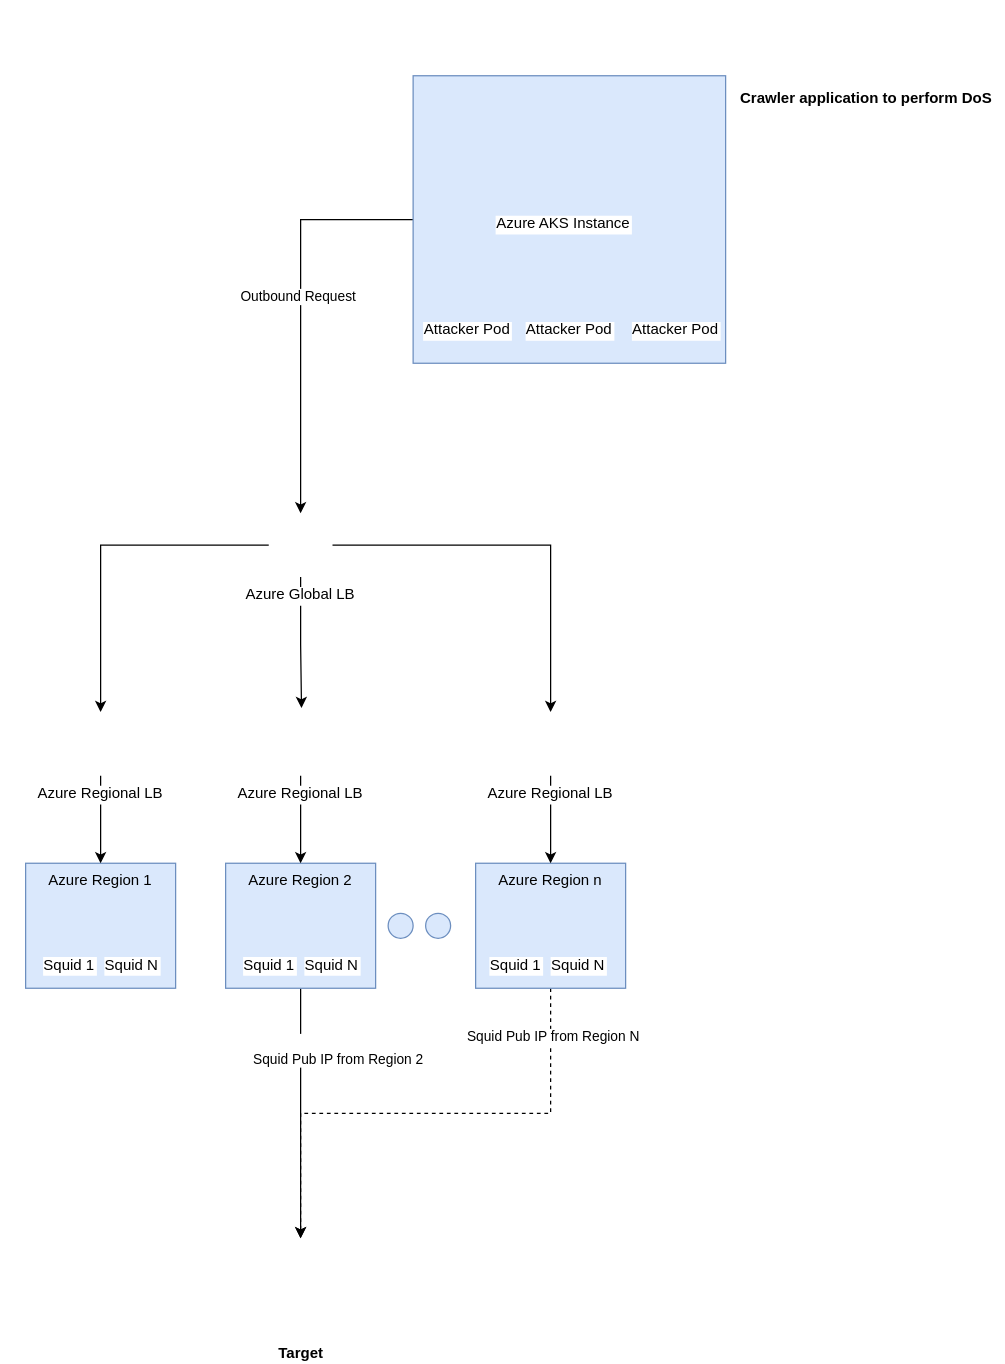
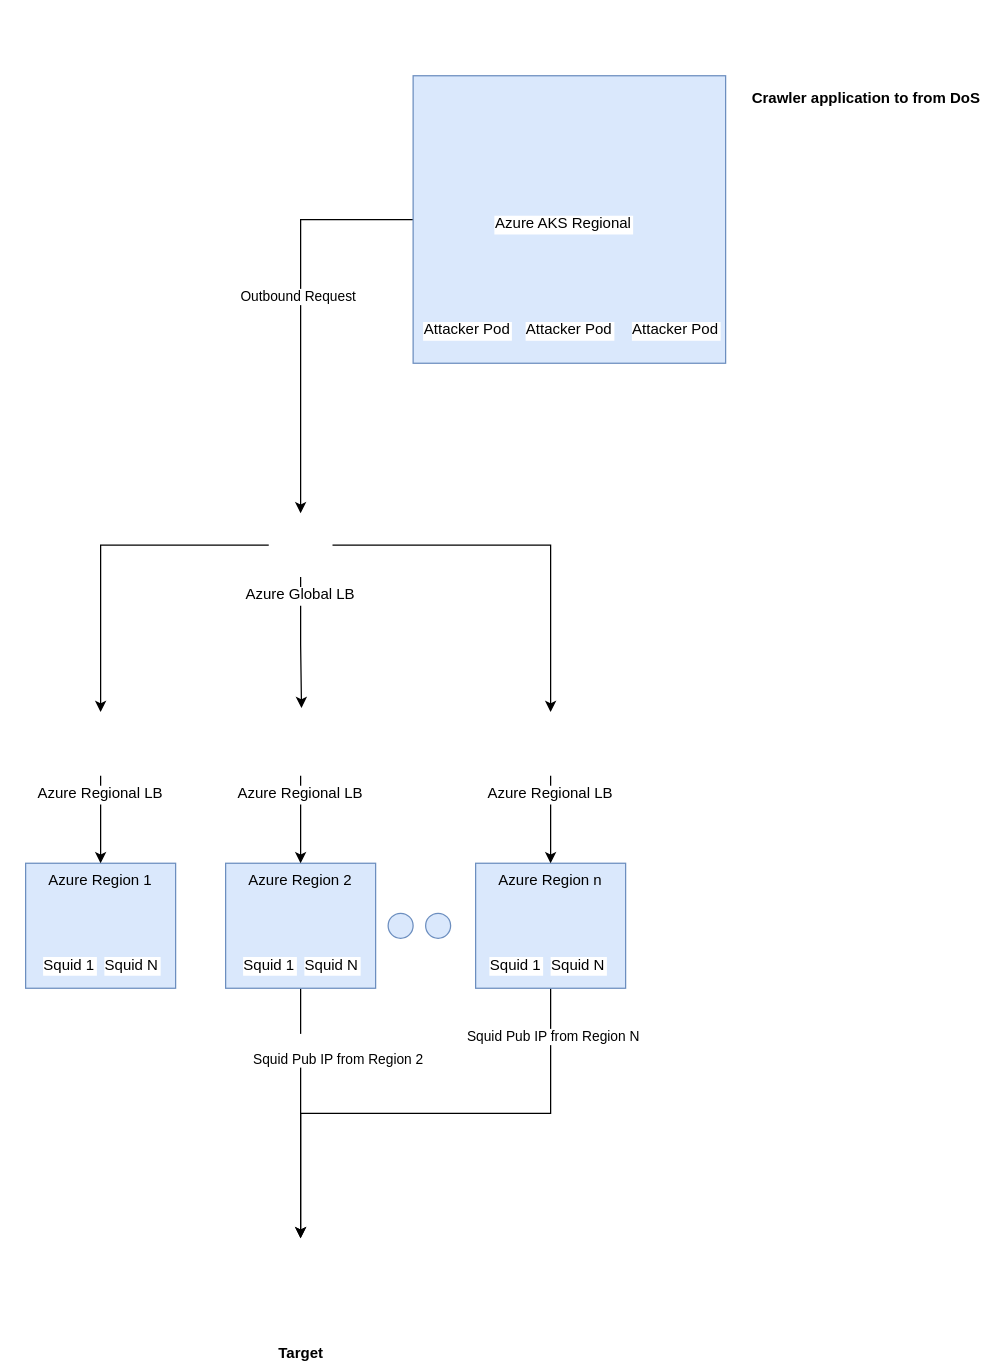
(866, 98) -> (866, 98)
(563, 223) -> (563, 223)
(462, 1113) -> (462, 1113)
